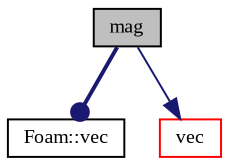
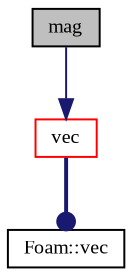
(101, 76) -> (66, 185)
